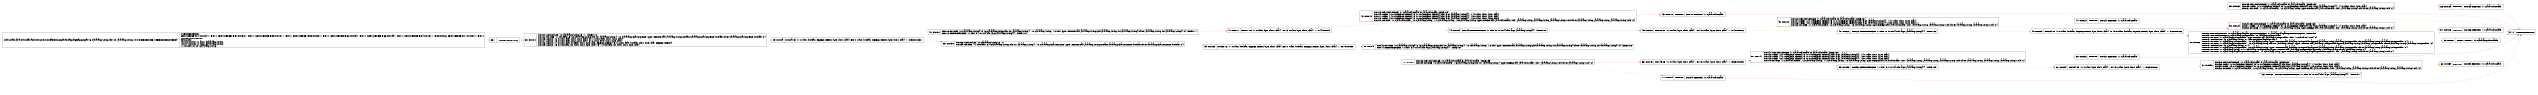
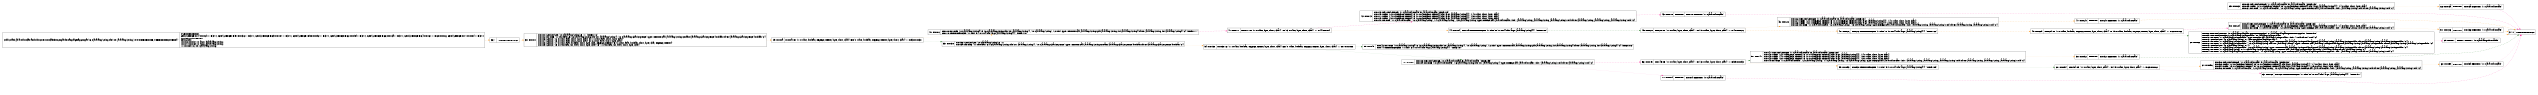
none -> (2036, 21)
